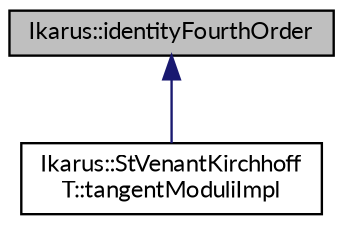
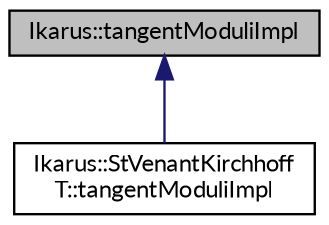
(172, 33) -> (164, 33)
